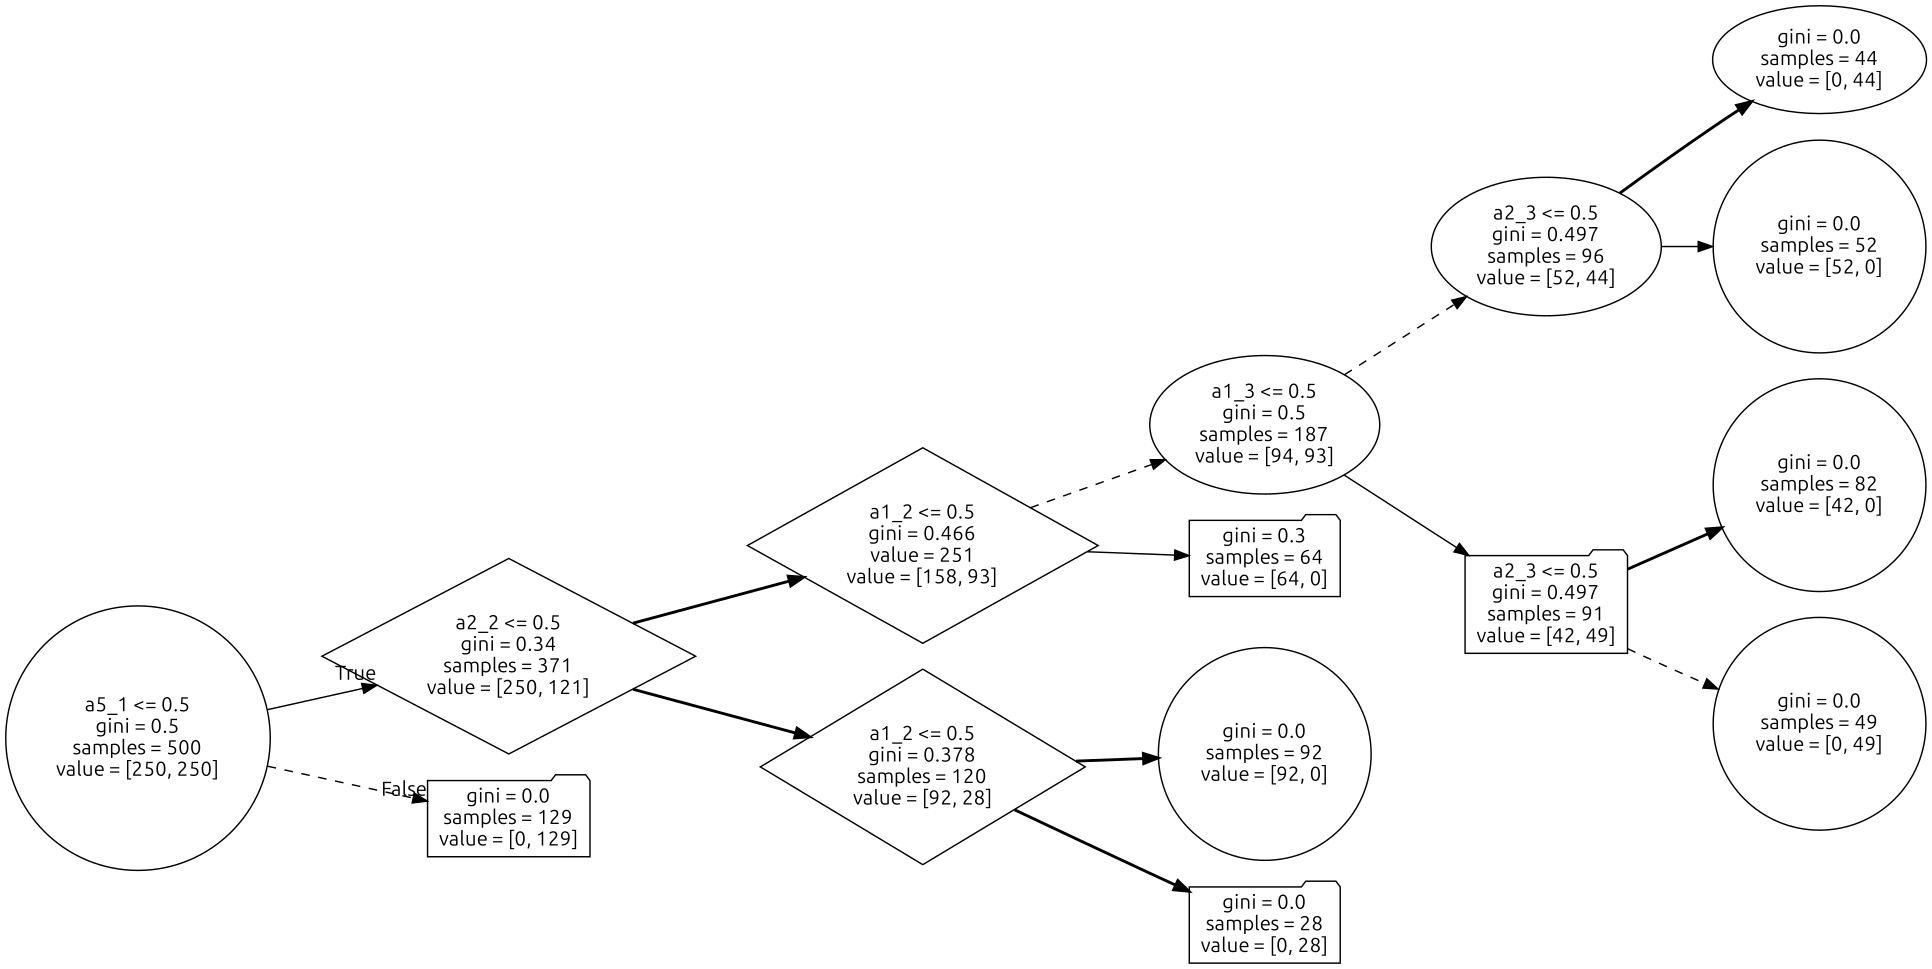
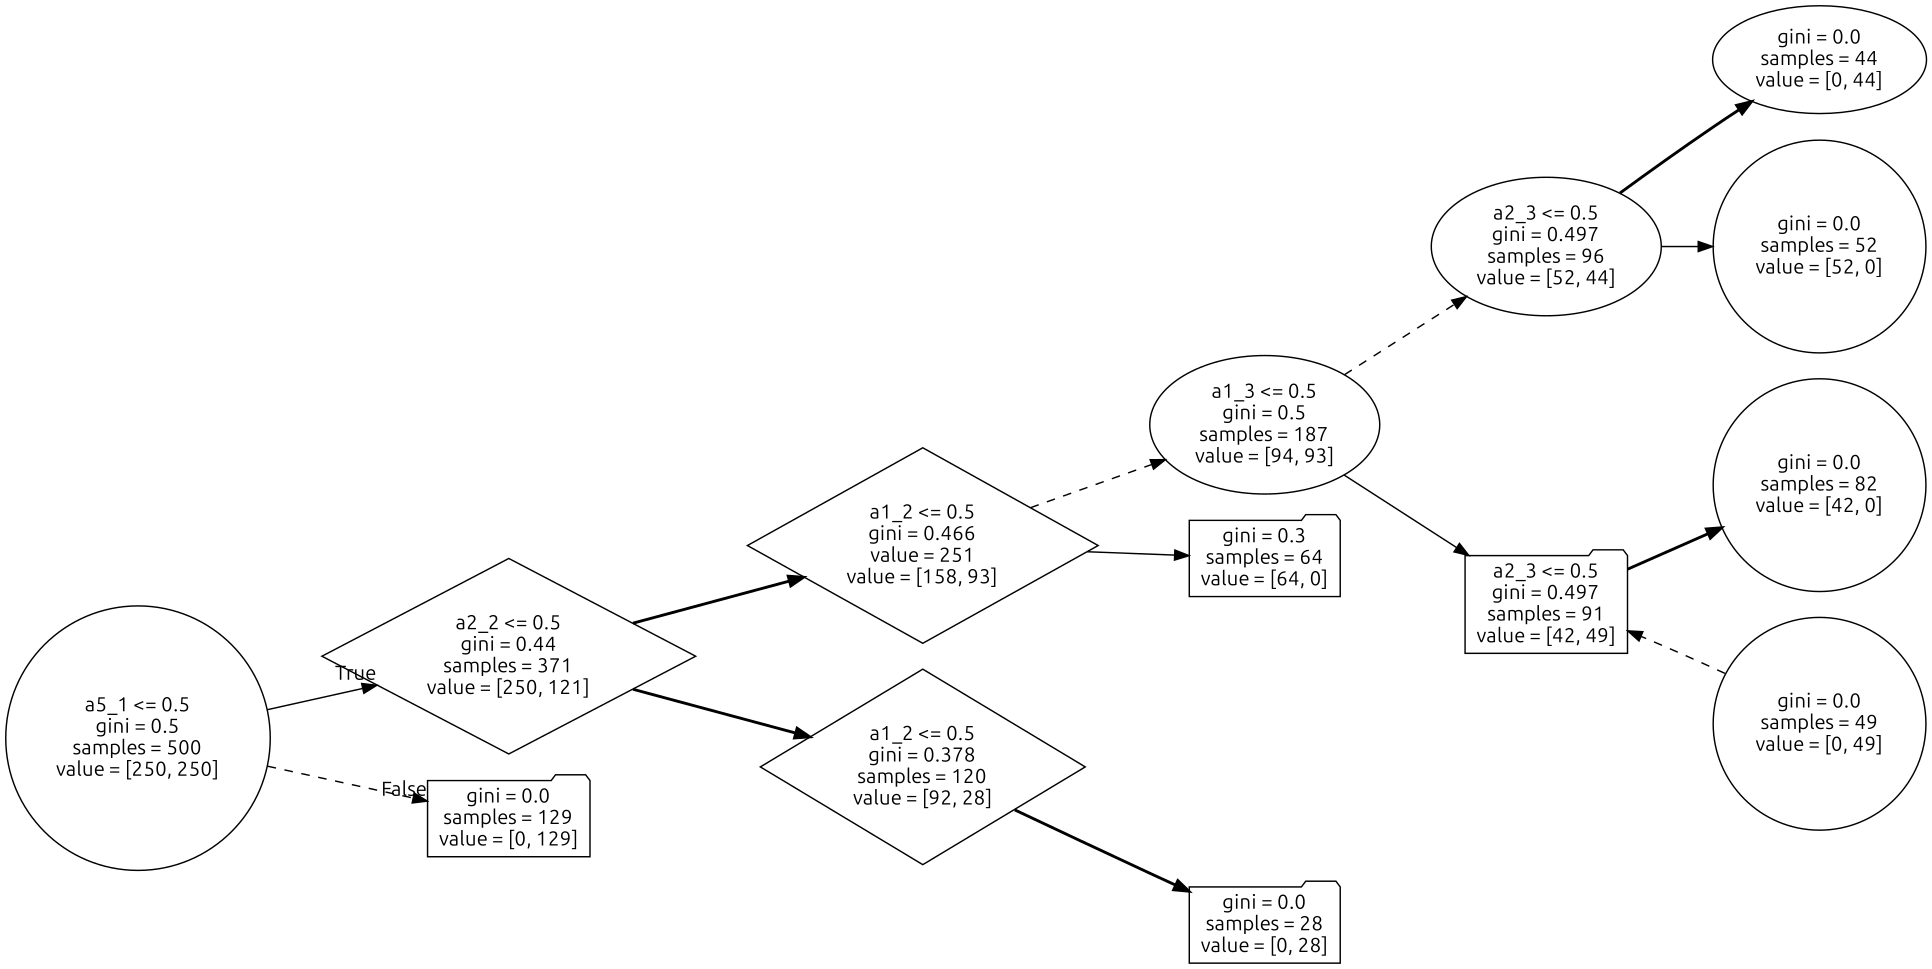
(509, 656) -> (509, 656)
(1666, 666) -> (1683, 655)
(1265, 754) -> none
